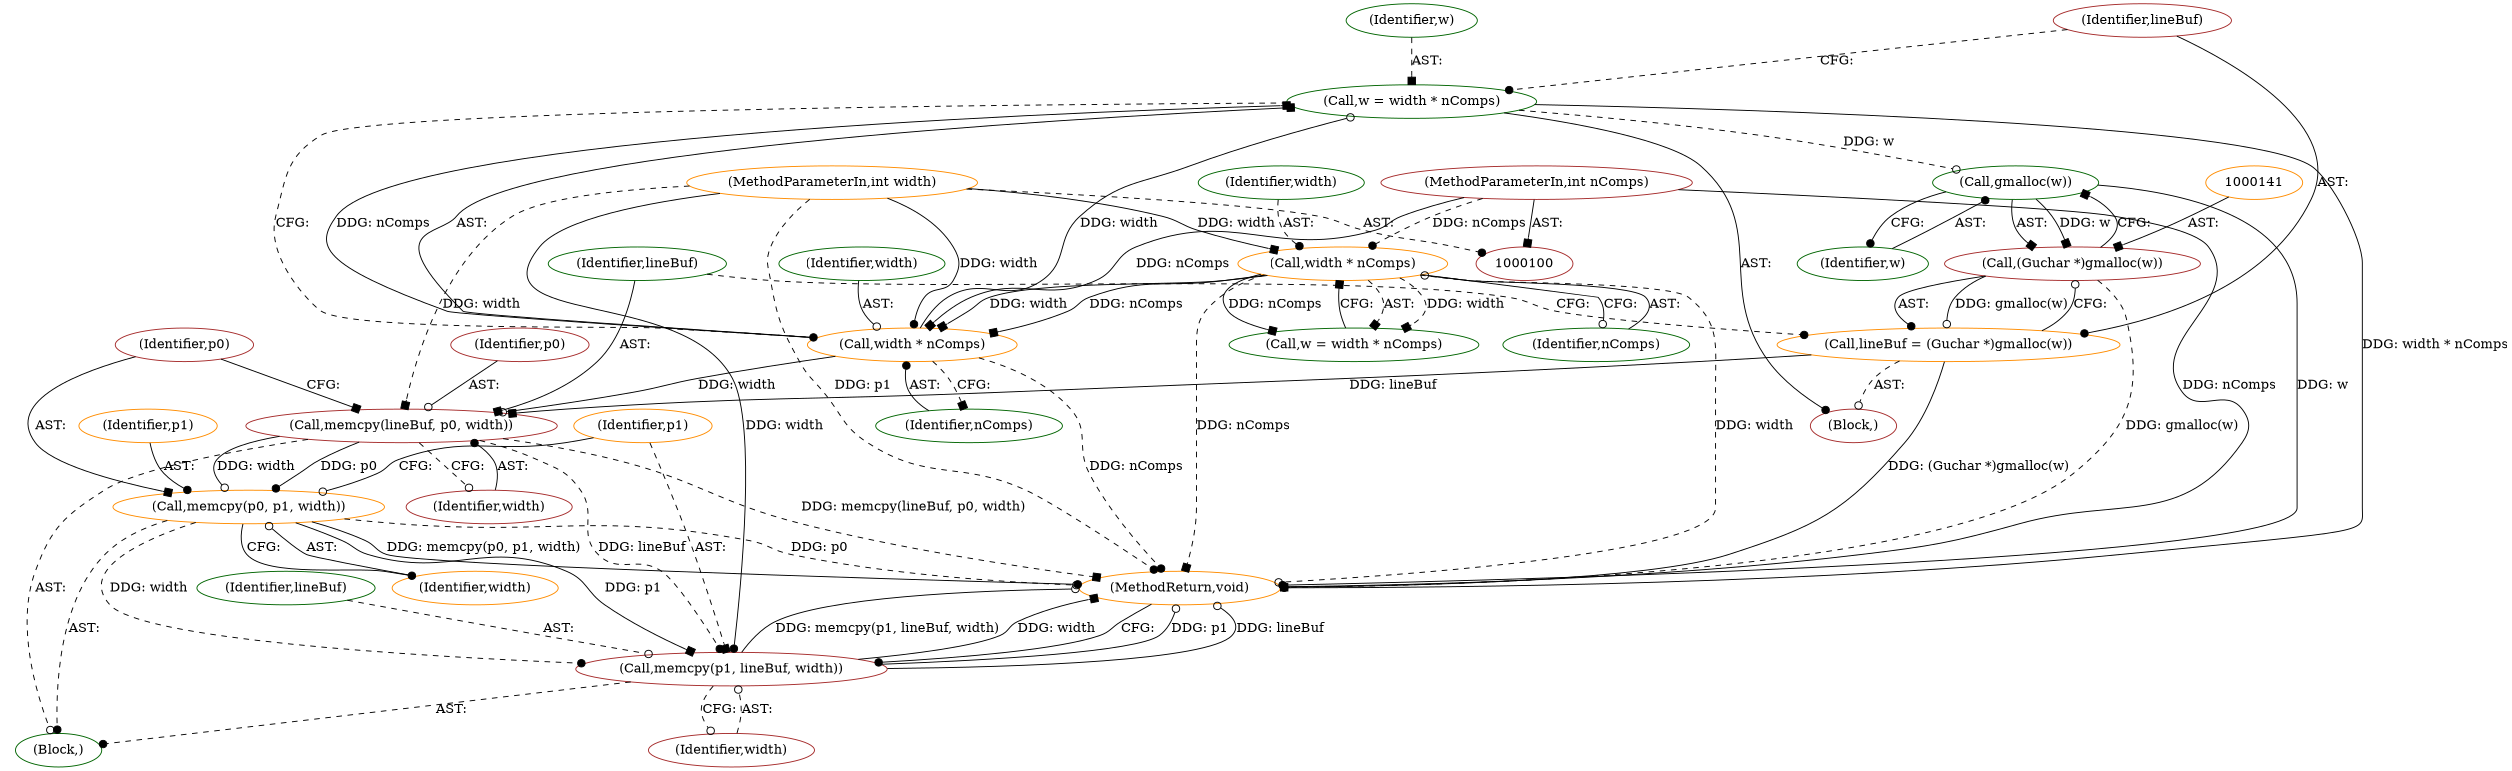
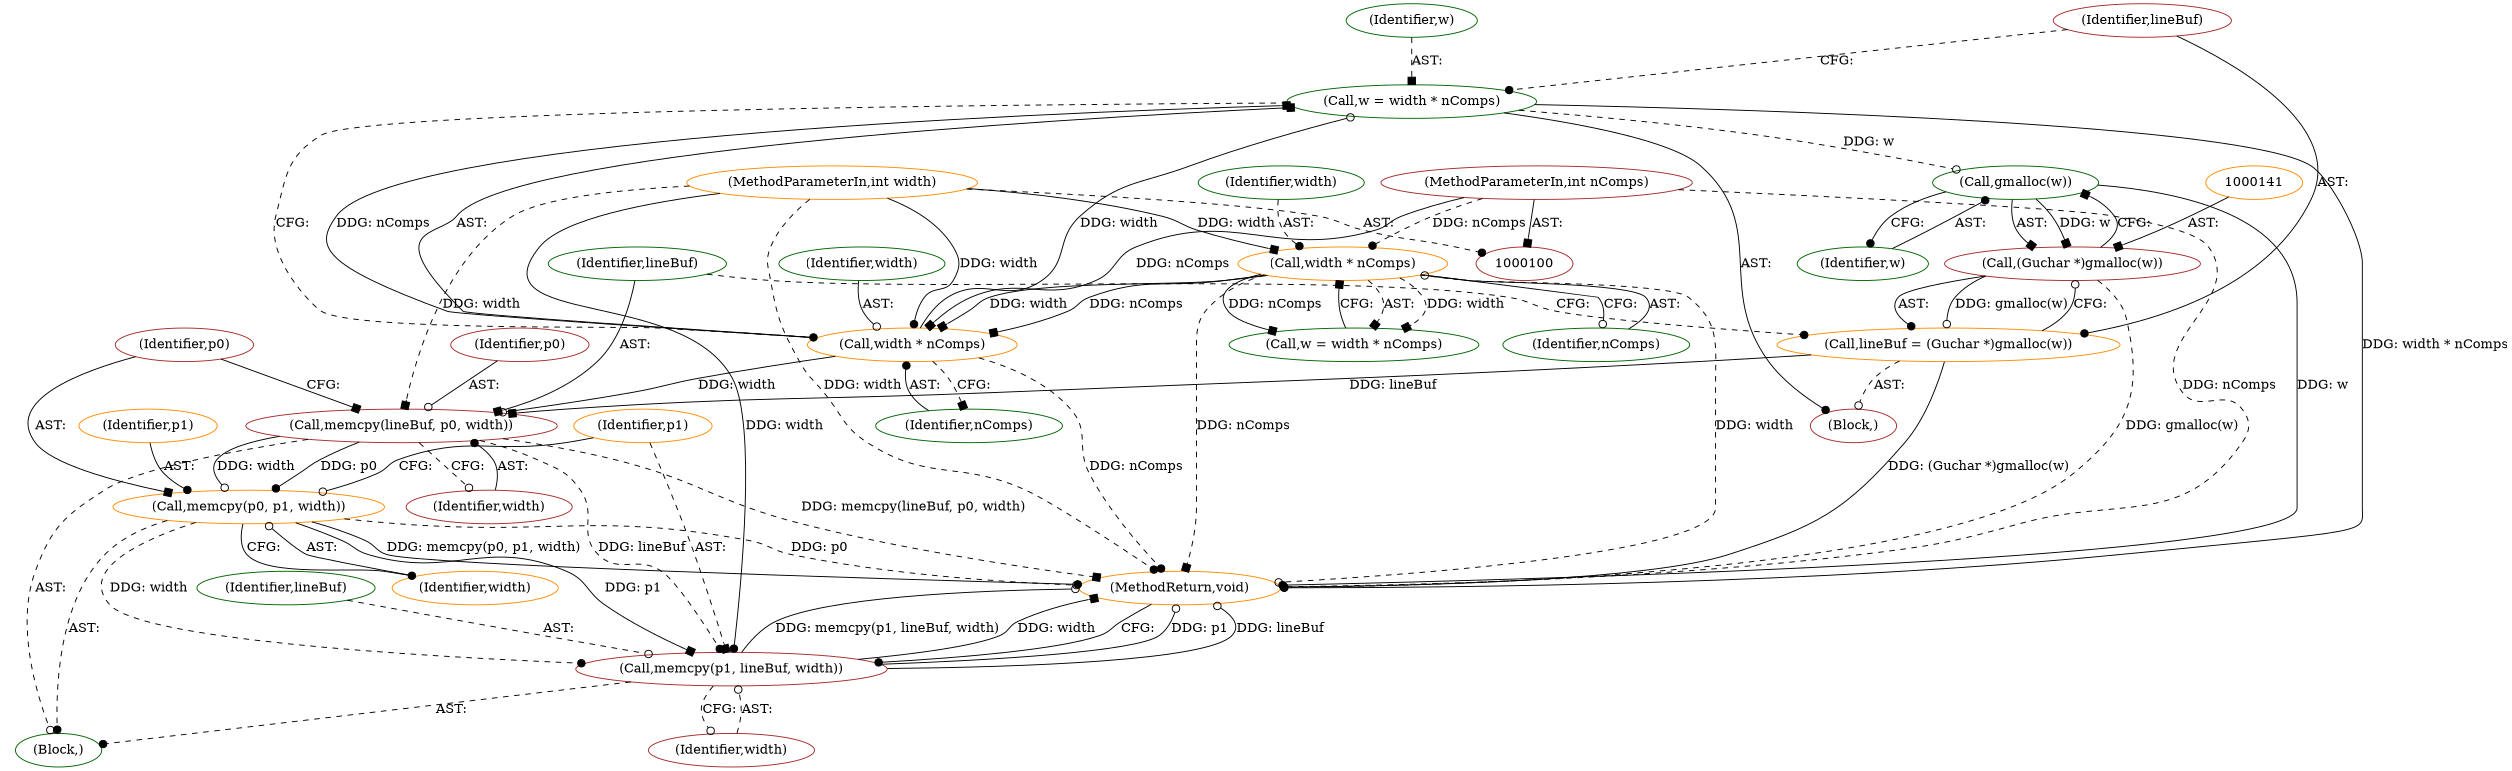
(863, 385) -> (863, 385)
(2172, 499) -> (2172, 499)
(1800, 555) -> (1800, 555)
